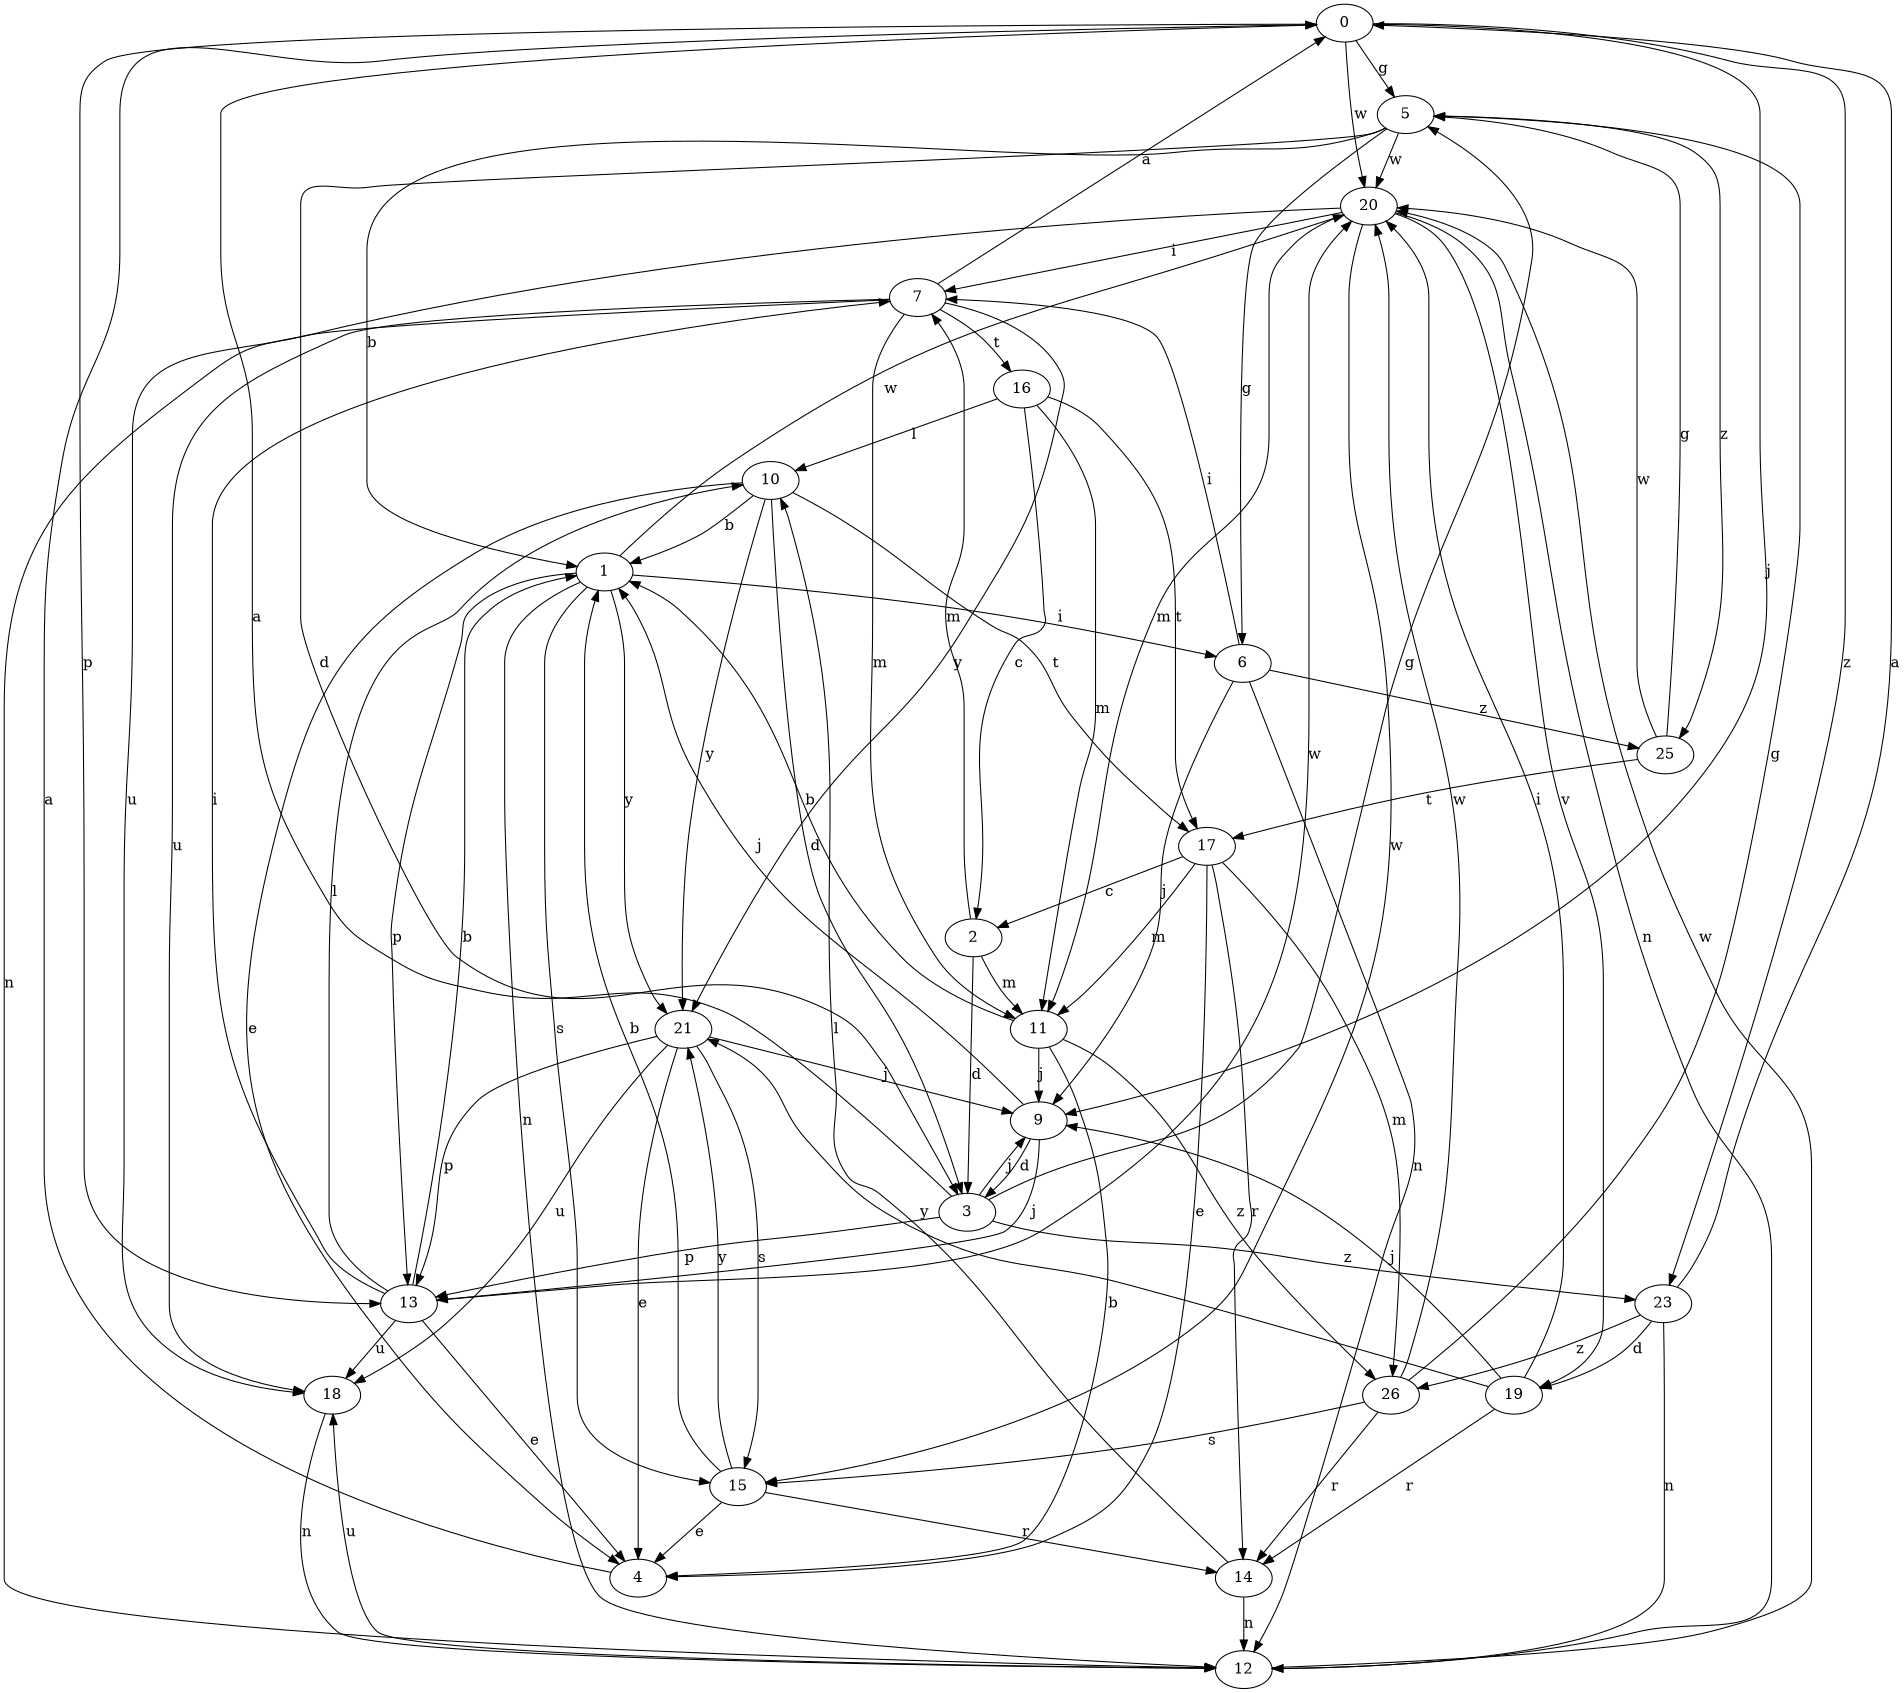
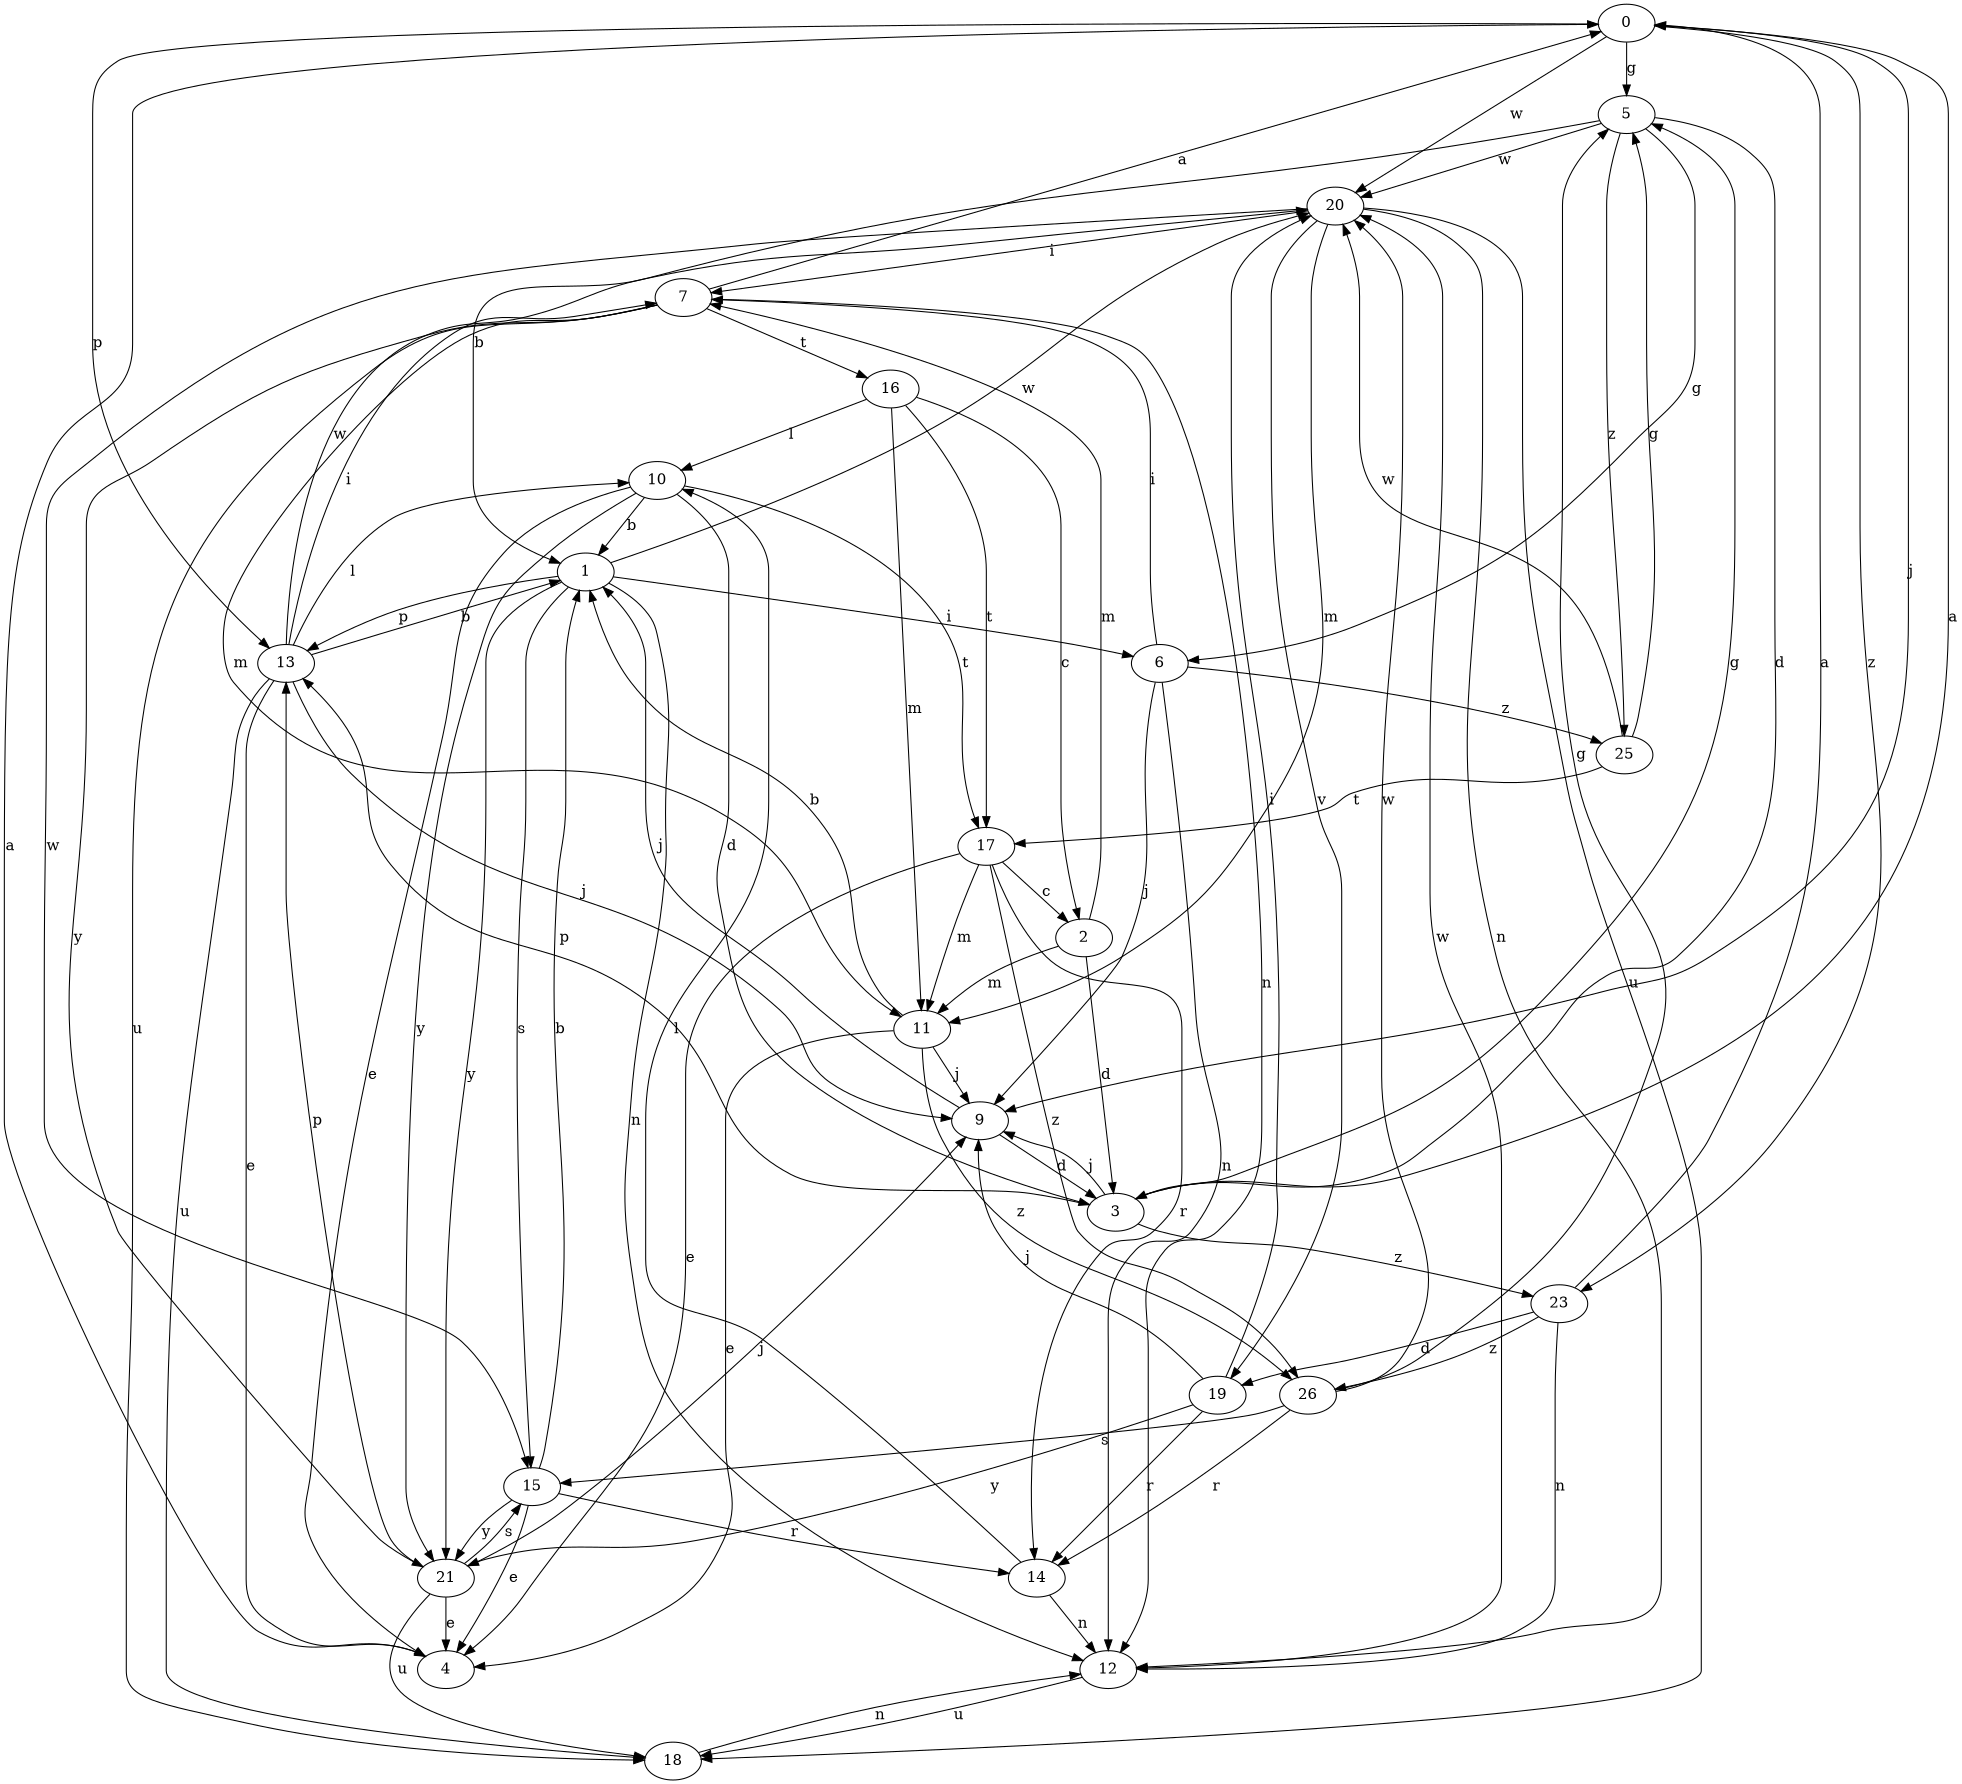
(1399, 1121) -> (1056, 1121)
(777, 1265) -> (610, 910)
(1113, 1304) -> (730, 1349)
